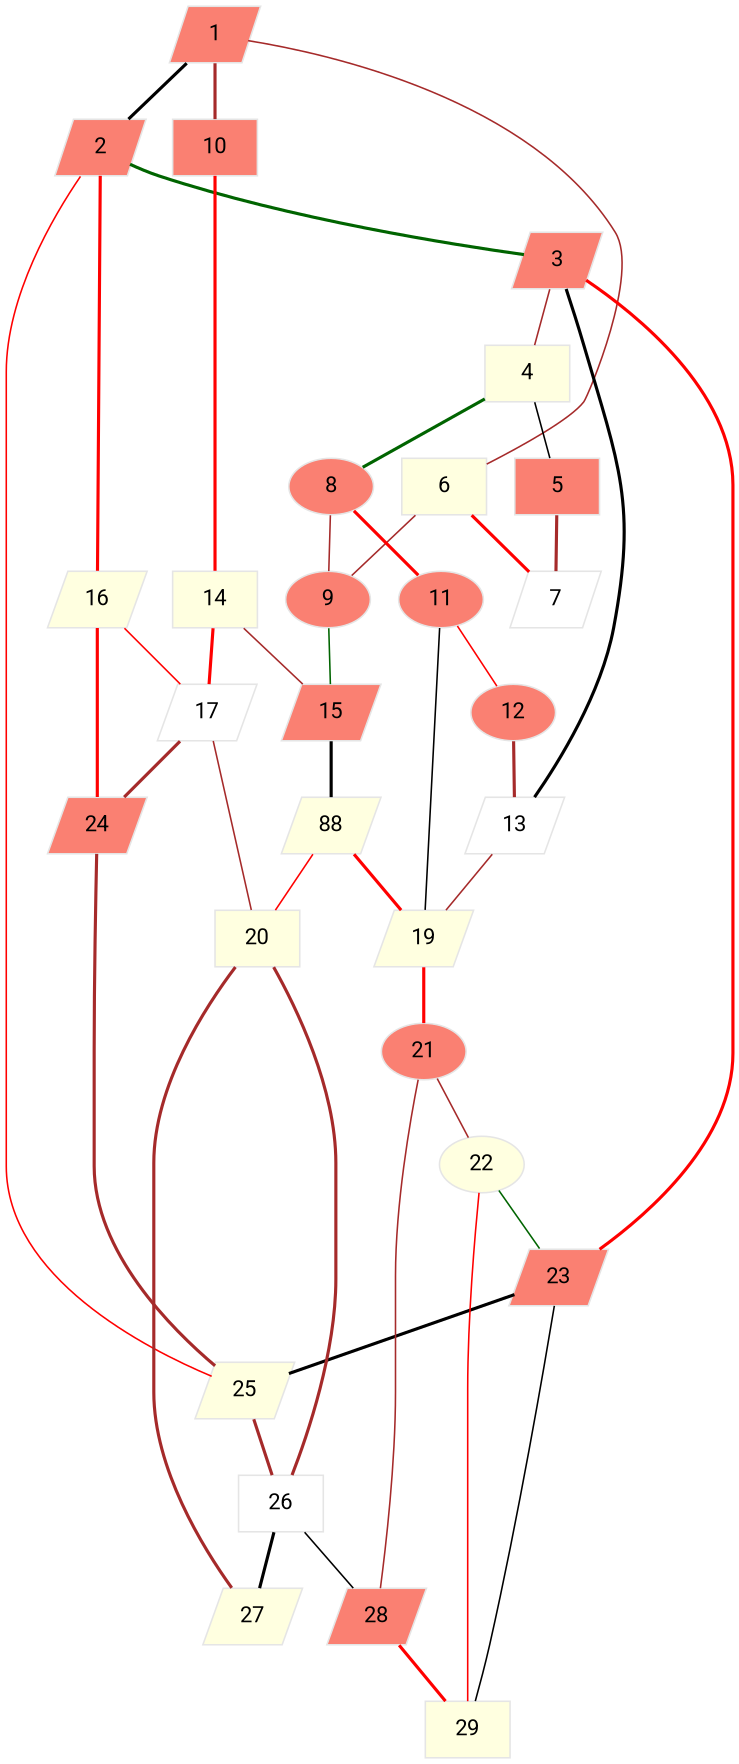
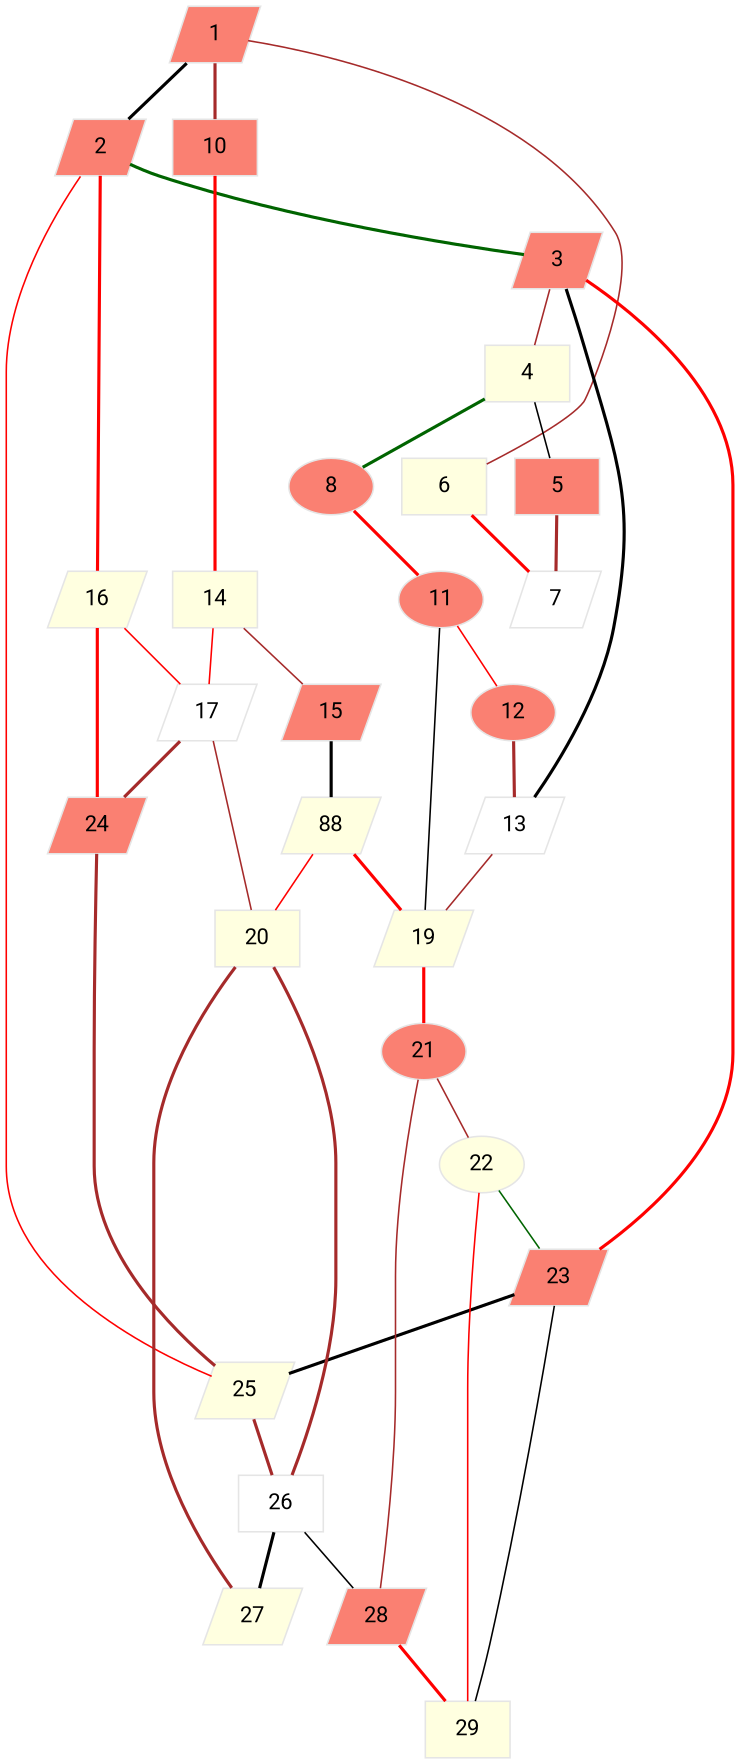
(328, 600) -> none
(211, 656) -> (211, 656)
